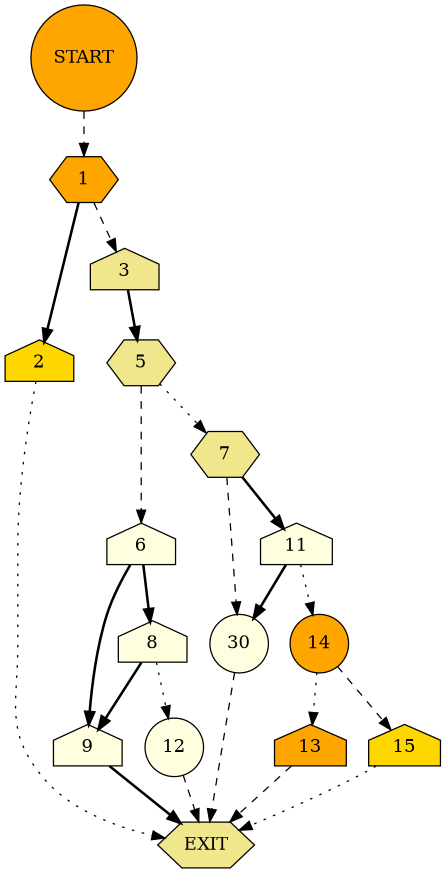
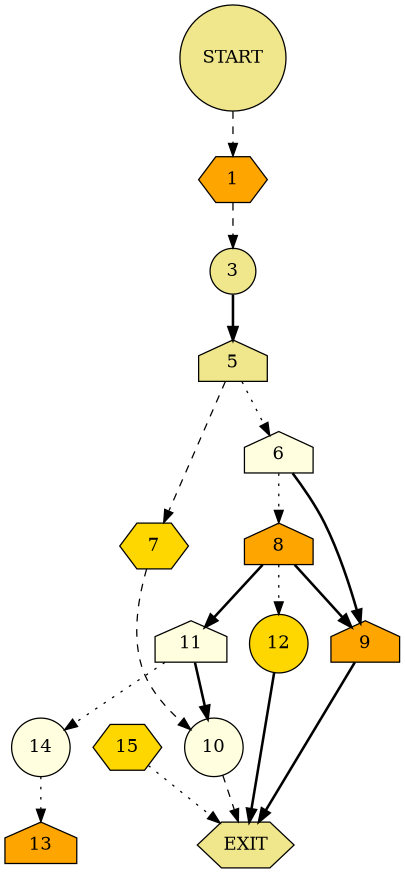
(84, 58) -> (233, 58)
(125, 271) -> (233, 271)
(39, 363) -> none
(141, 363) -> (233, 363)
(178, 404) -> (197, 446)
(141, 448) -> (253, 403)
(225, 454) -> (154, 546)
(259, 498) -> (238, 591)
(146, 587) -> (279, 492)
(153, 644) -> (279, 546)
(239, 644) -> (214, 747)
(319, 644) -> (41, 747)
(360, 693) -> none
(88, 747) -> (365, 644)
(174, 747) -> (279, 644)
(405, 747) -> (127, 747)
(265, 790) -> none
(189, 792) -> (263, 741)
